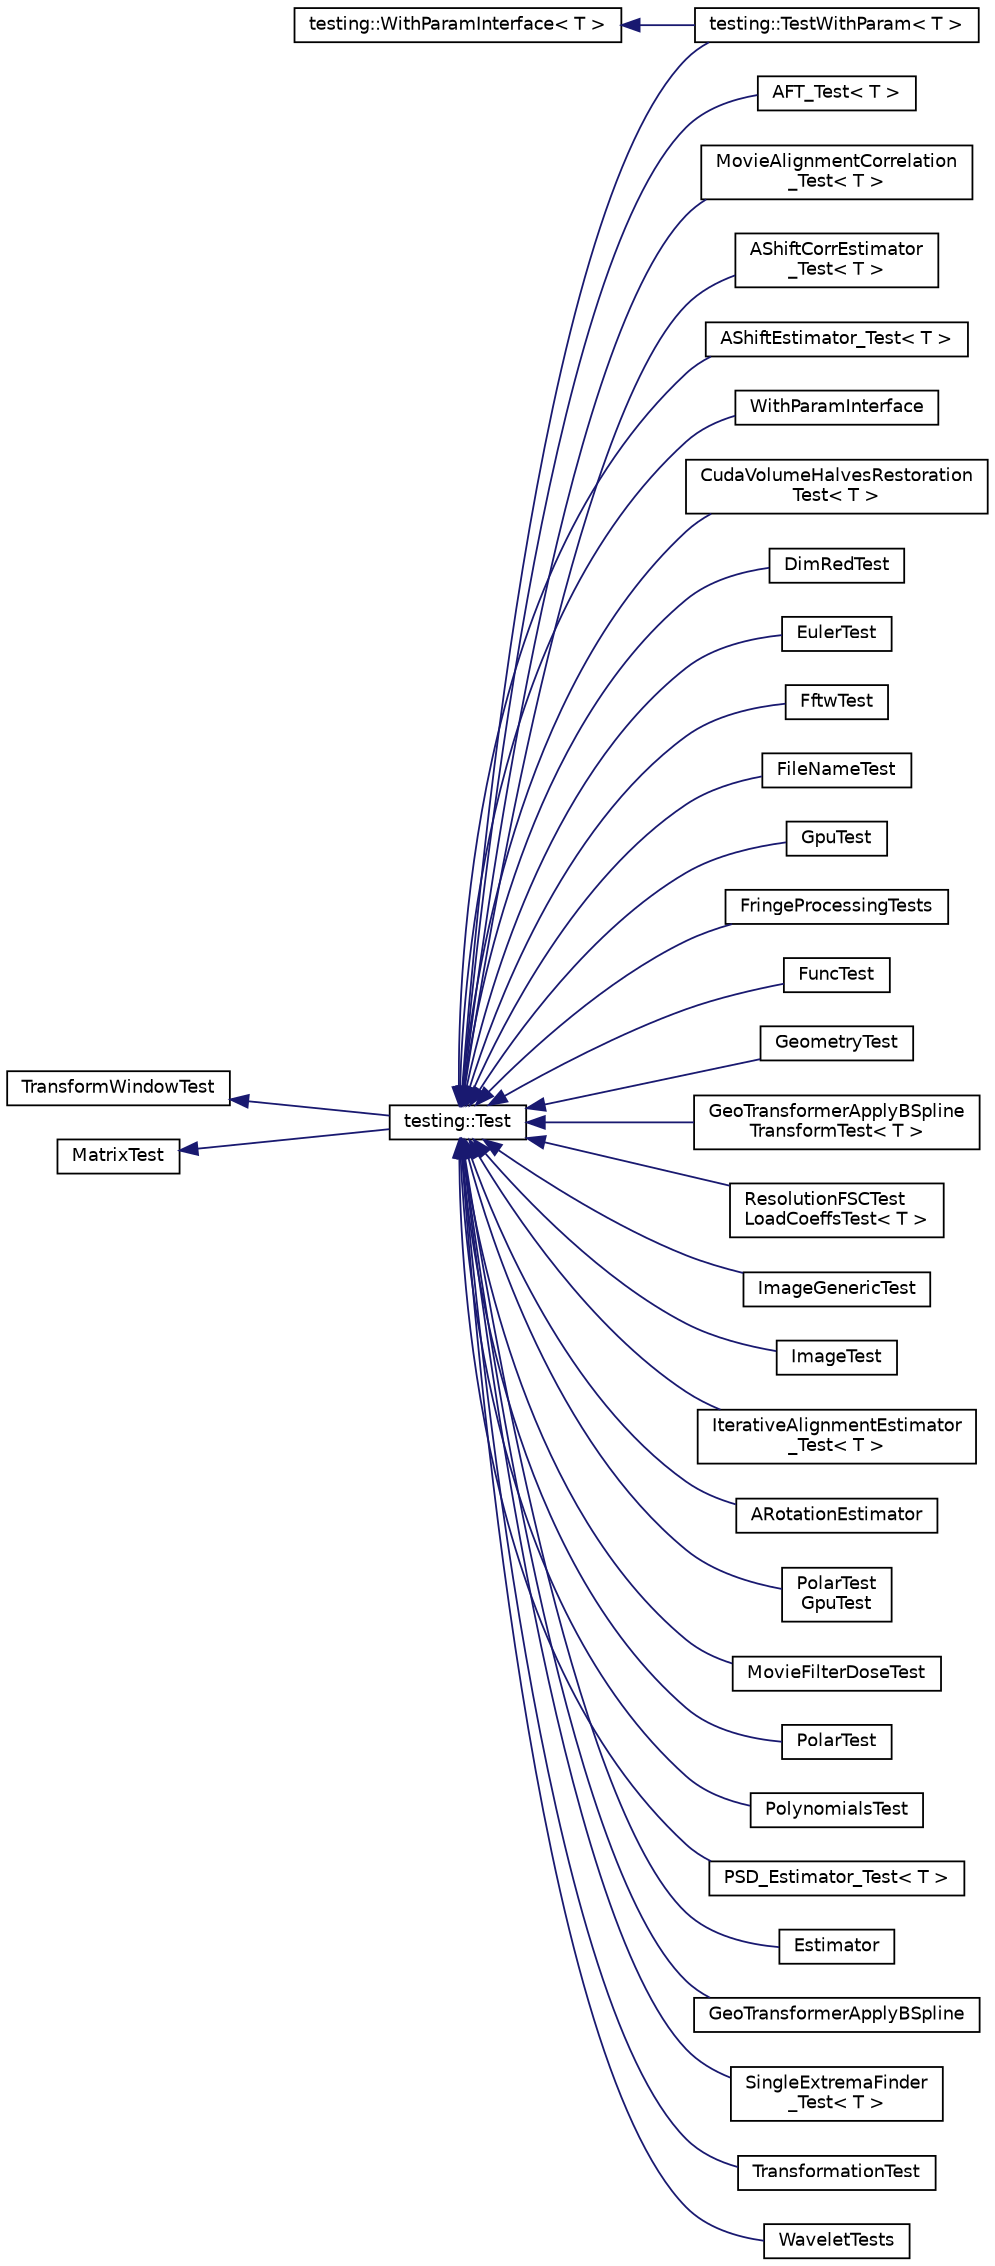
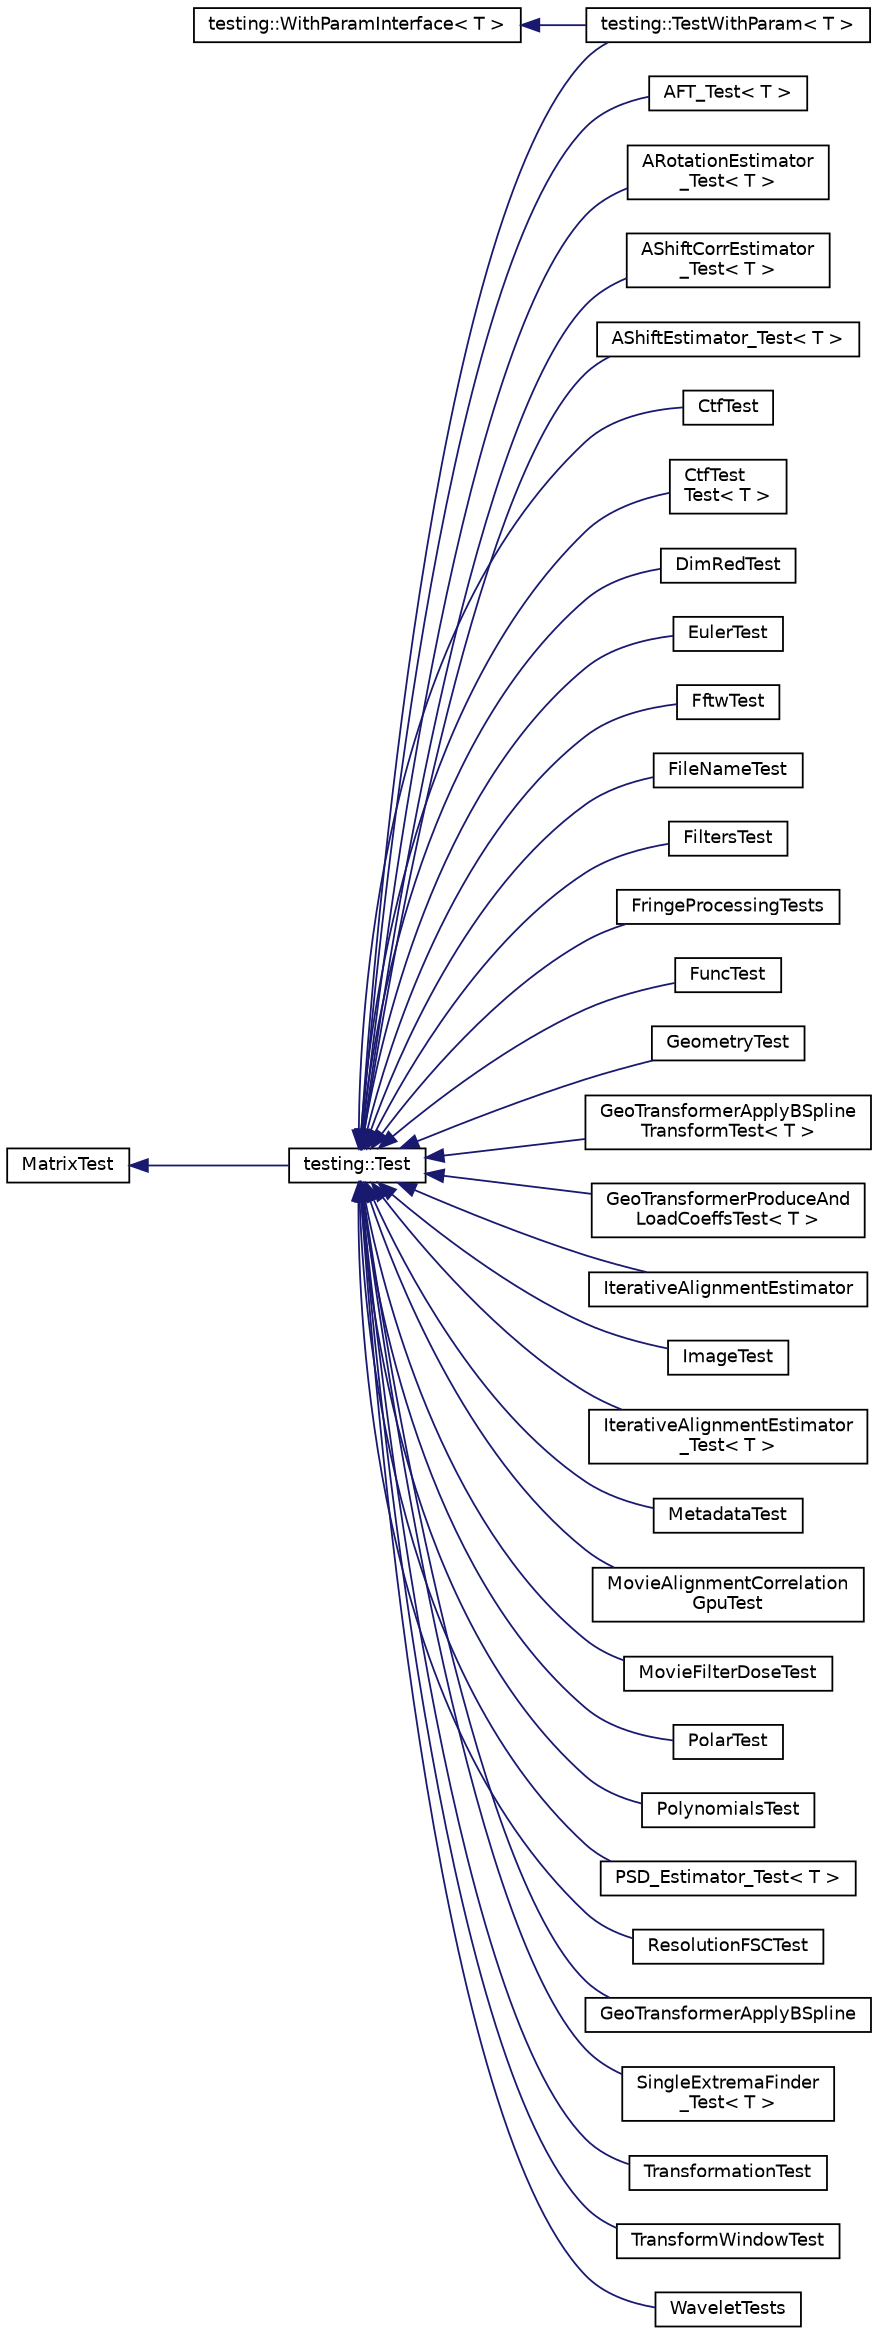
(837, 172) -> (728, 172)
(837, 408) -> (728, 408)
(837, 487) -> (728, 487)
(837, 839) -> (728, 839)
(319, 1108) -> (439, 1789)
(837, 1210) -> (728, 1210)
(837, 1289) -> (728, 1289)
(837, 1516) -> (728, 1516)
(837, 1595) -> (728, 1595)
(837, 1947) -> (728, 1947)
